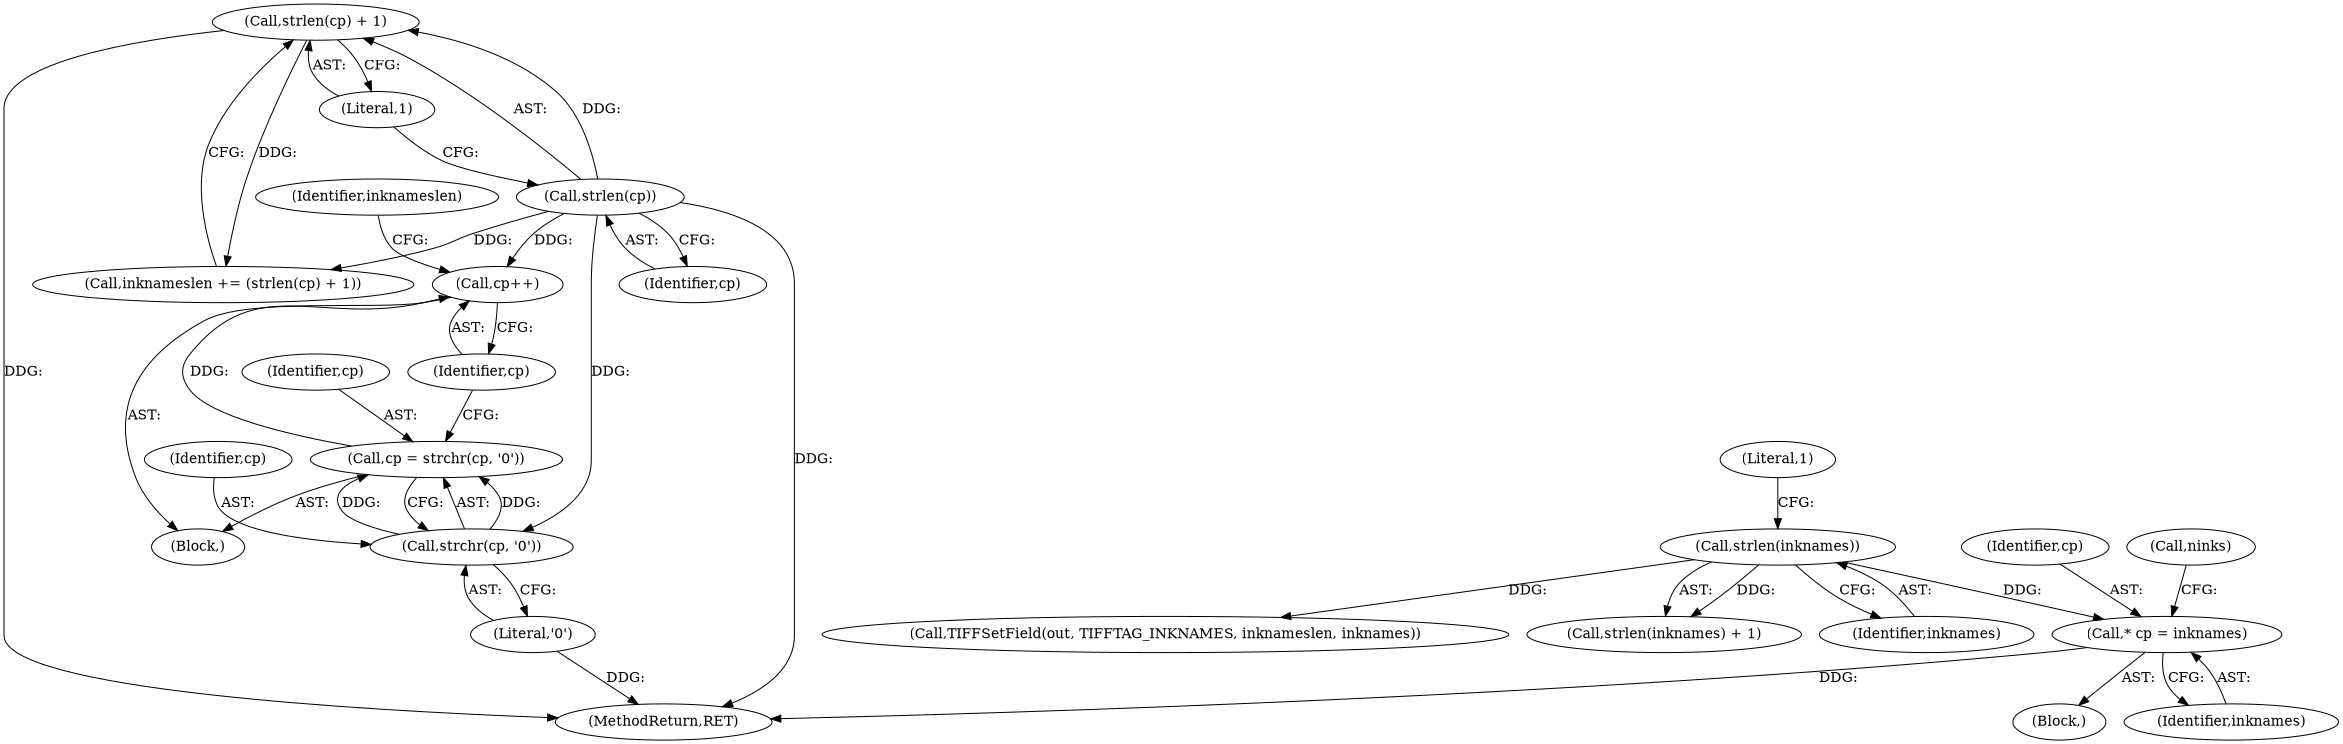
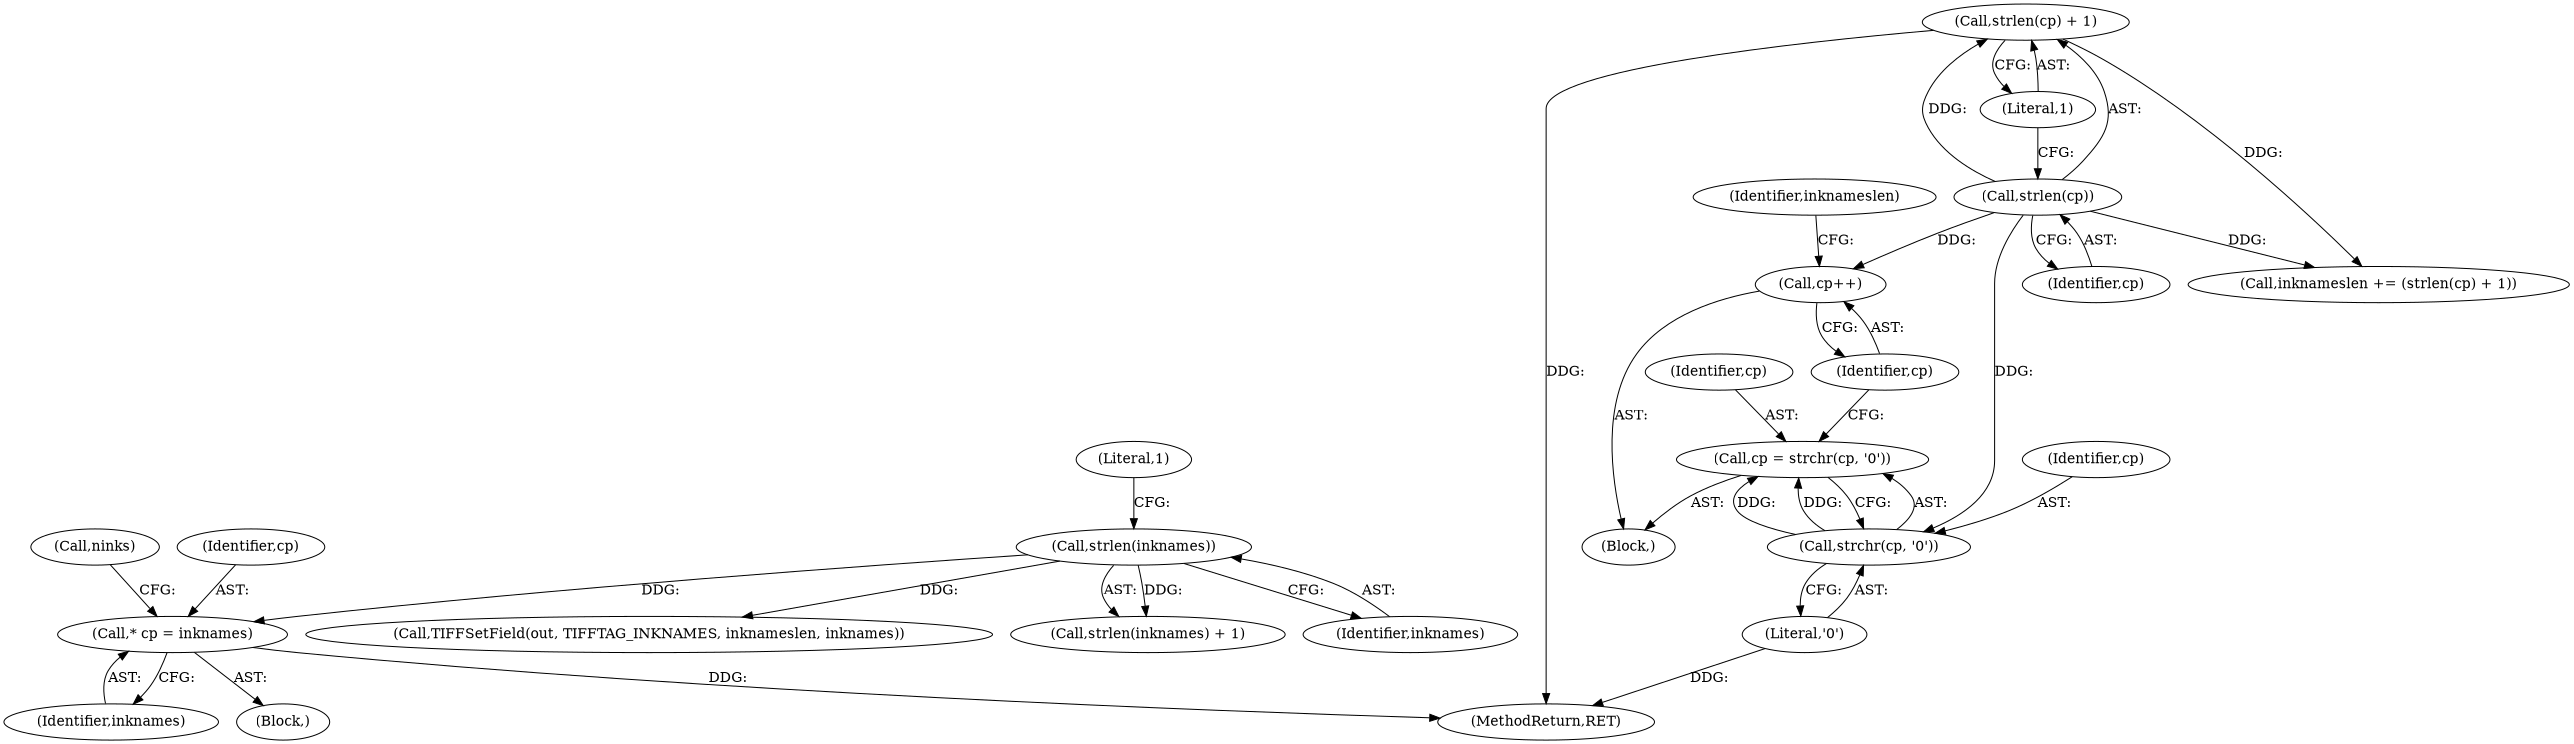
(209, 144) -> none
(209, 335) -> none
(794, 432) -> none
